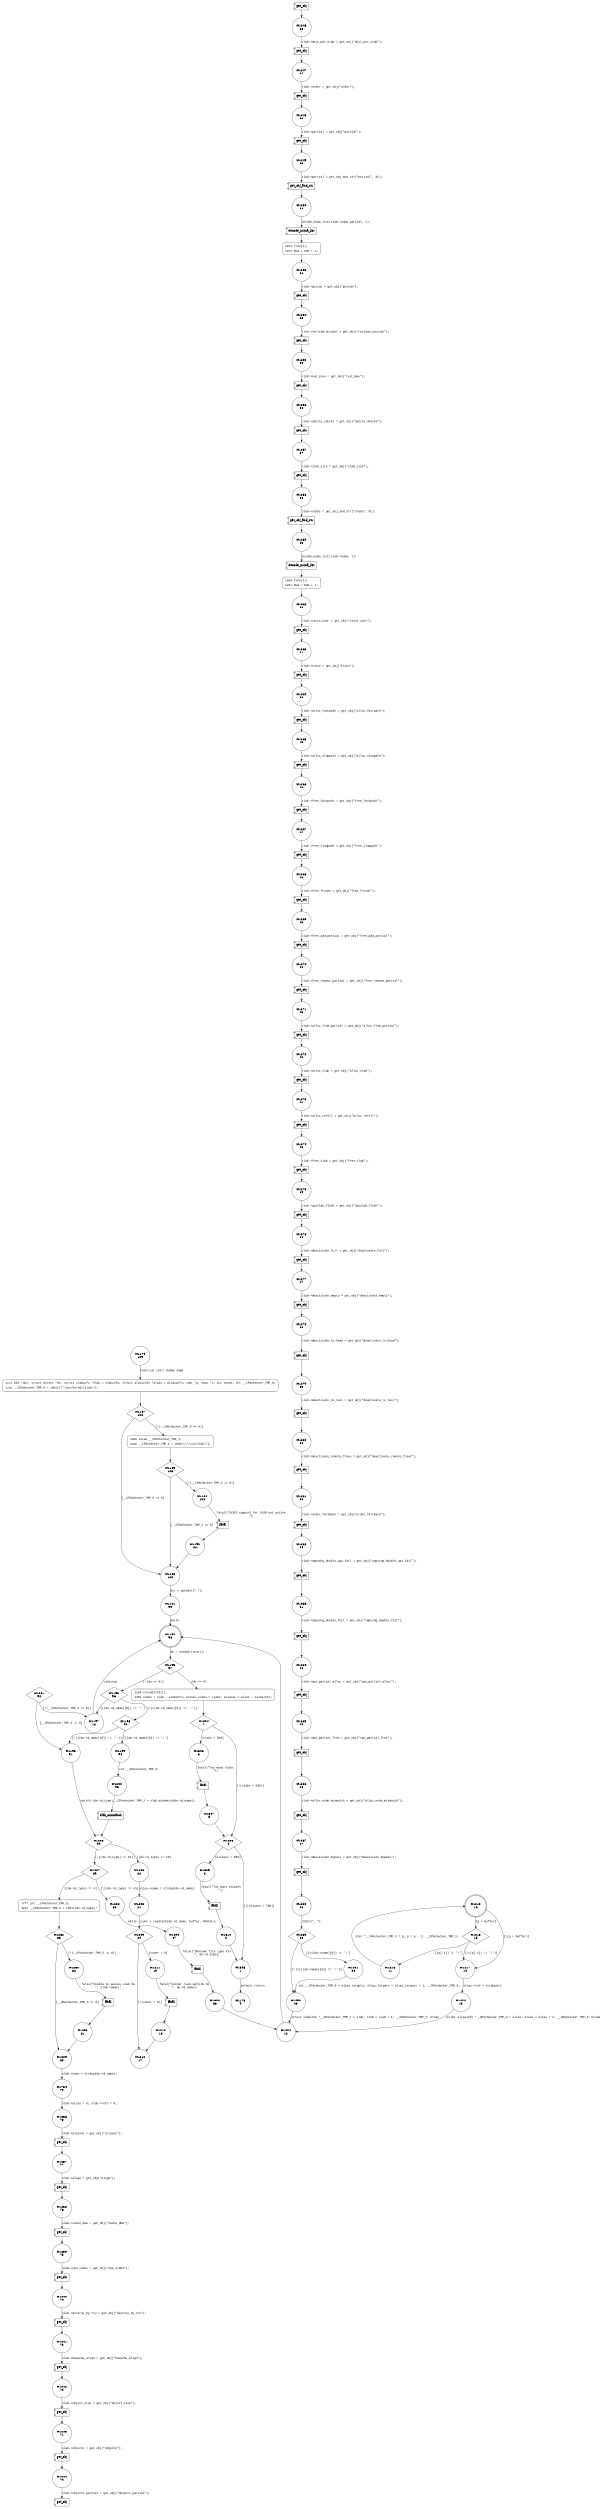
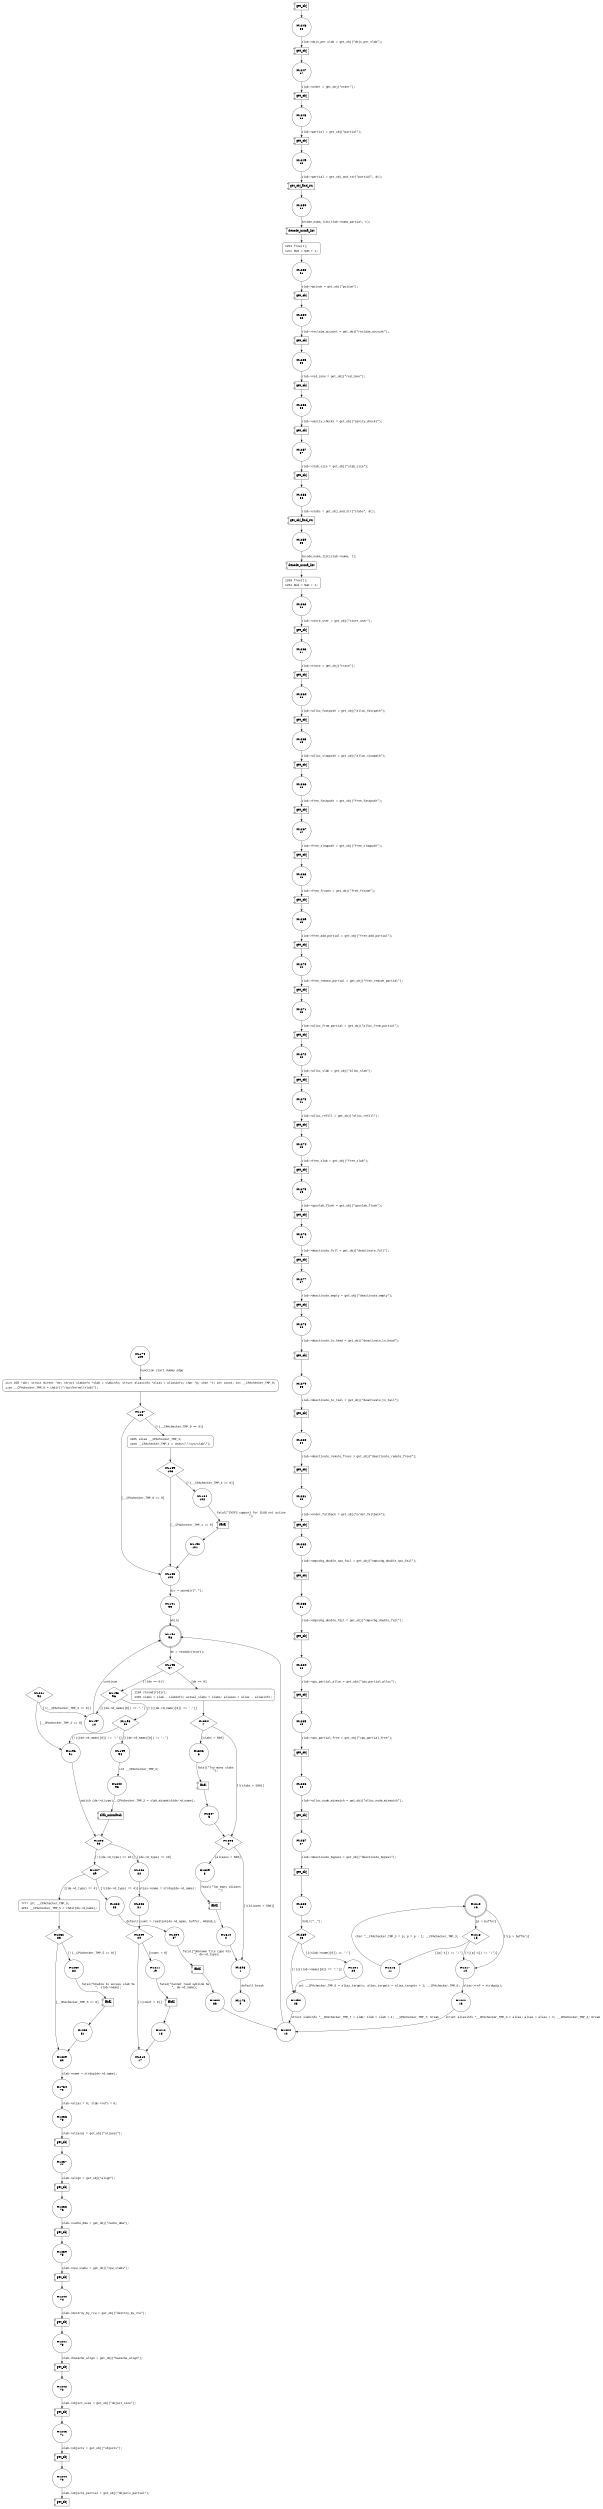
(132, 1922) -> (132, 1922)
(253, 1986) -> (253, 1986)
